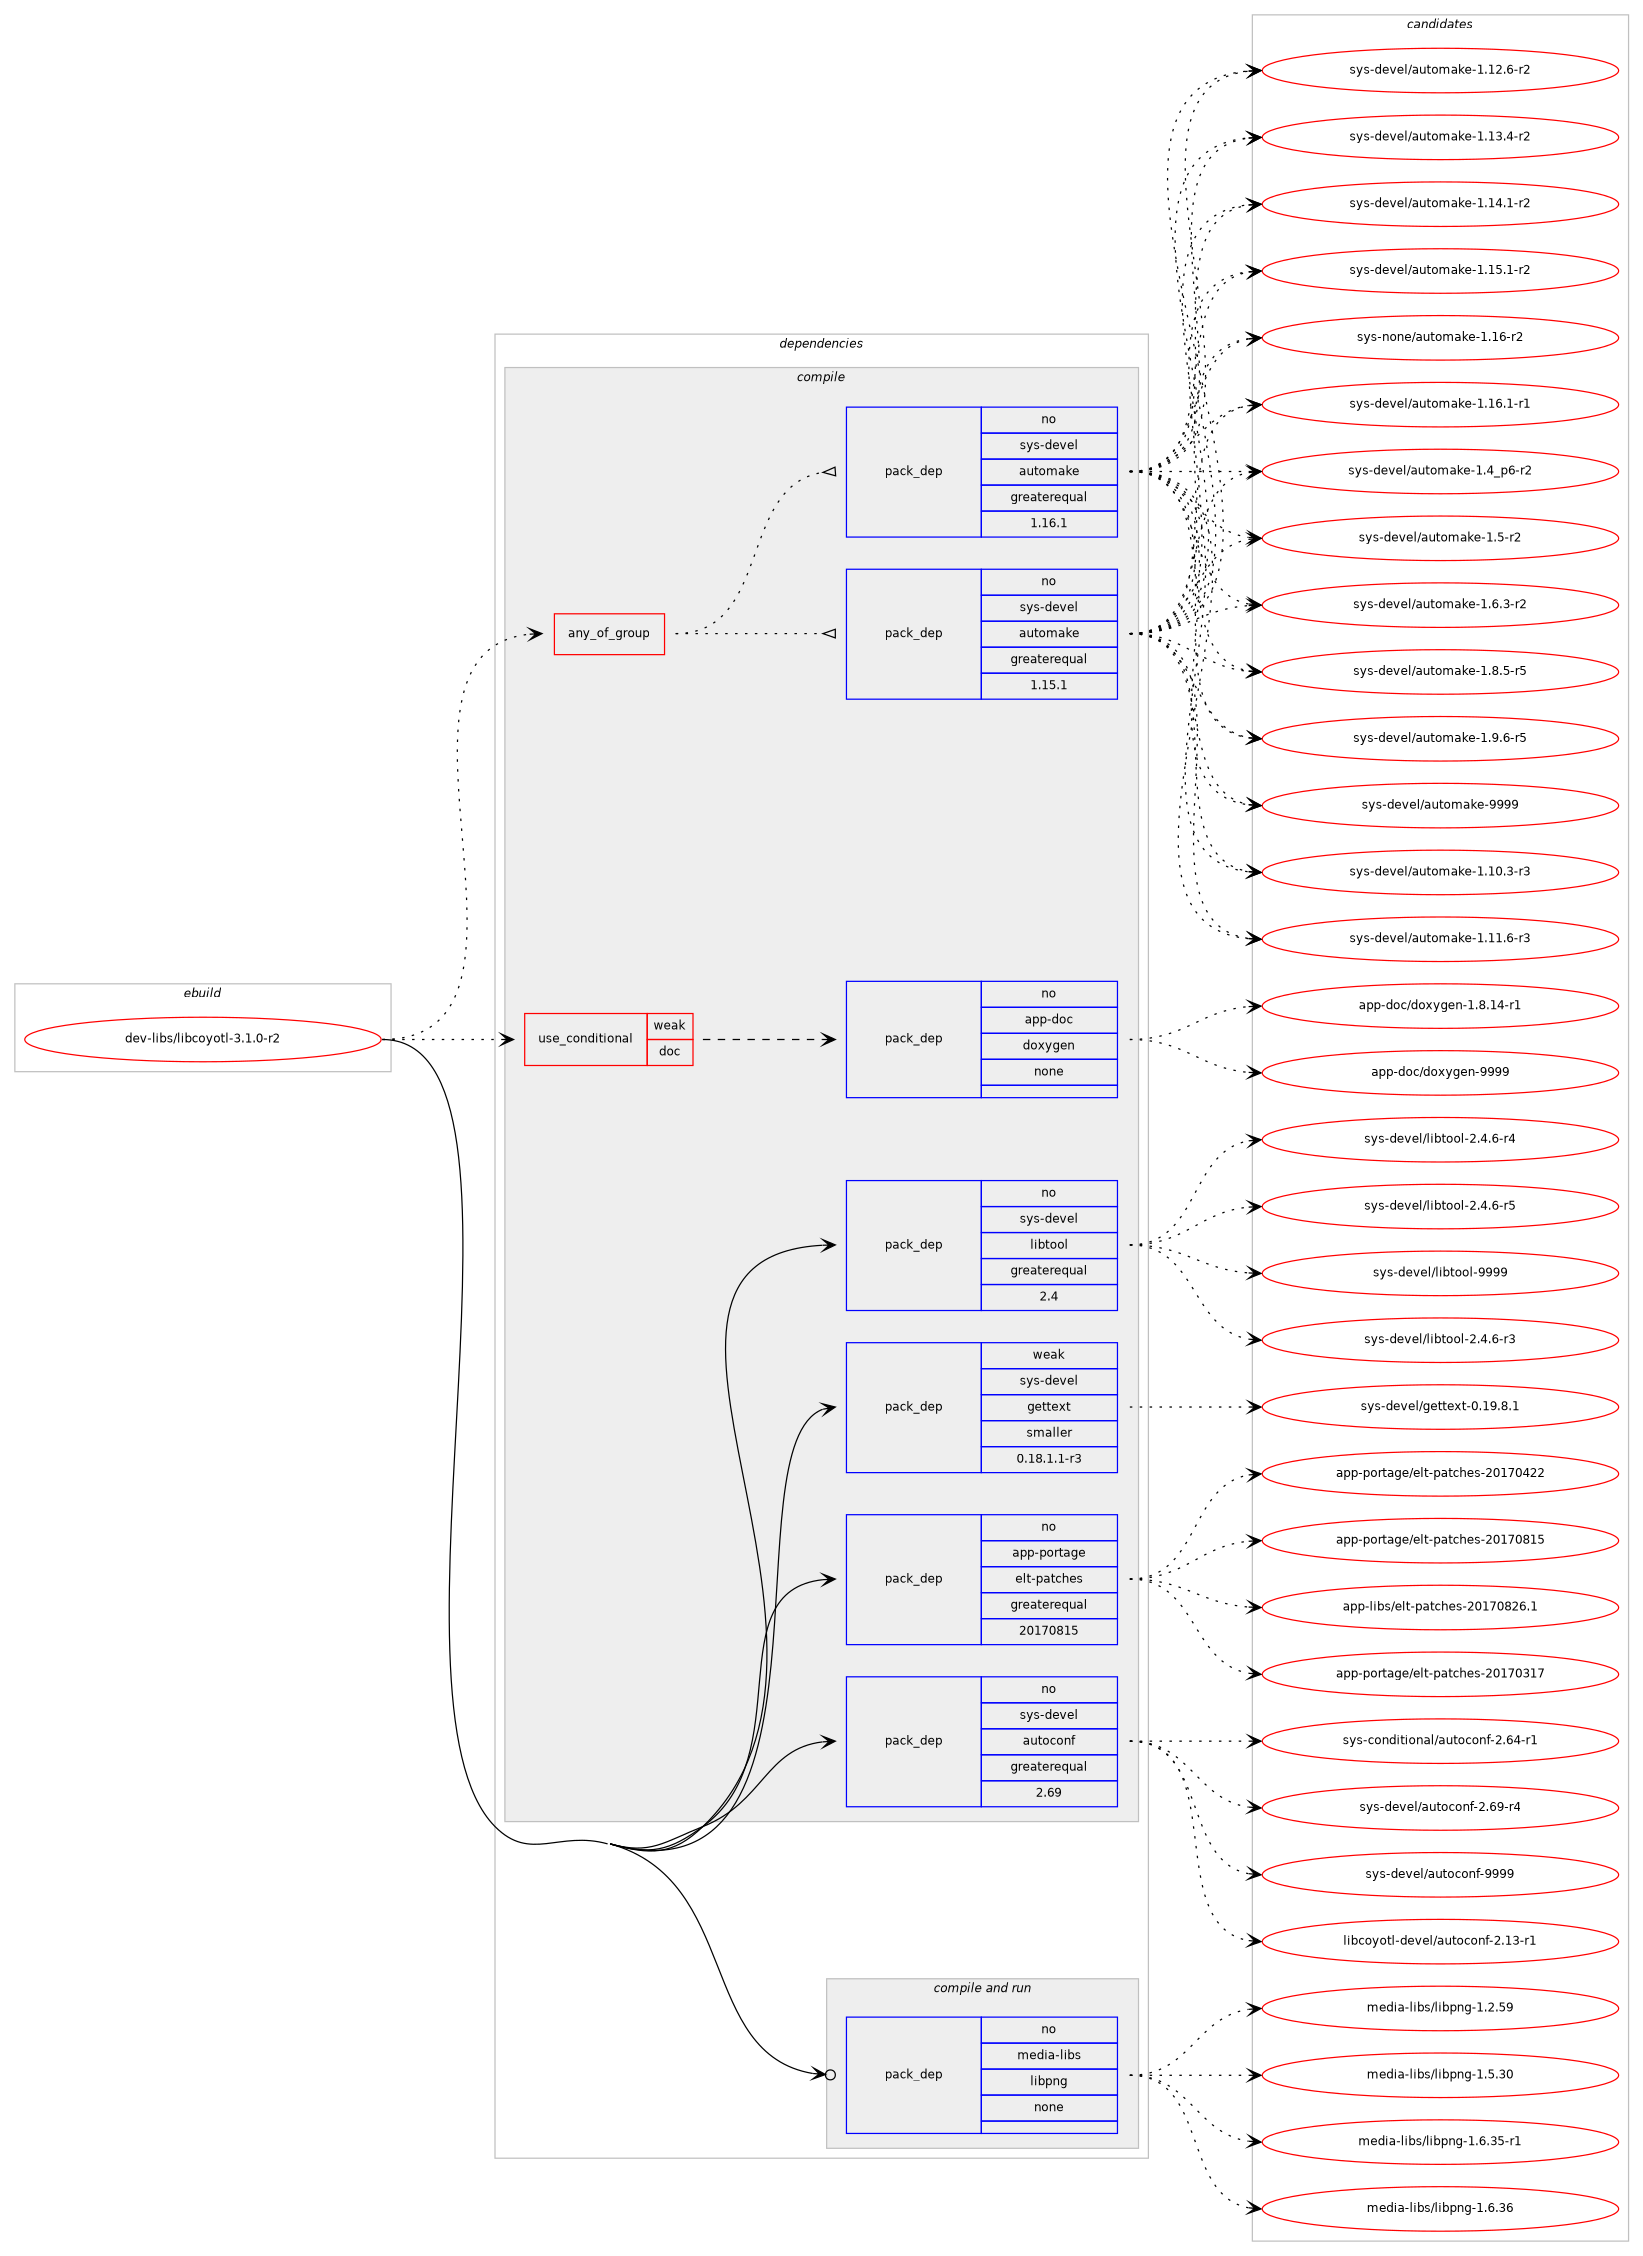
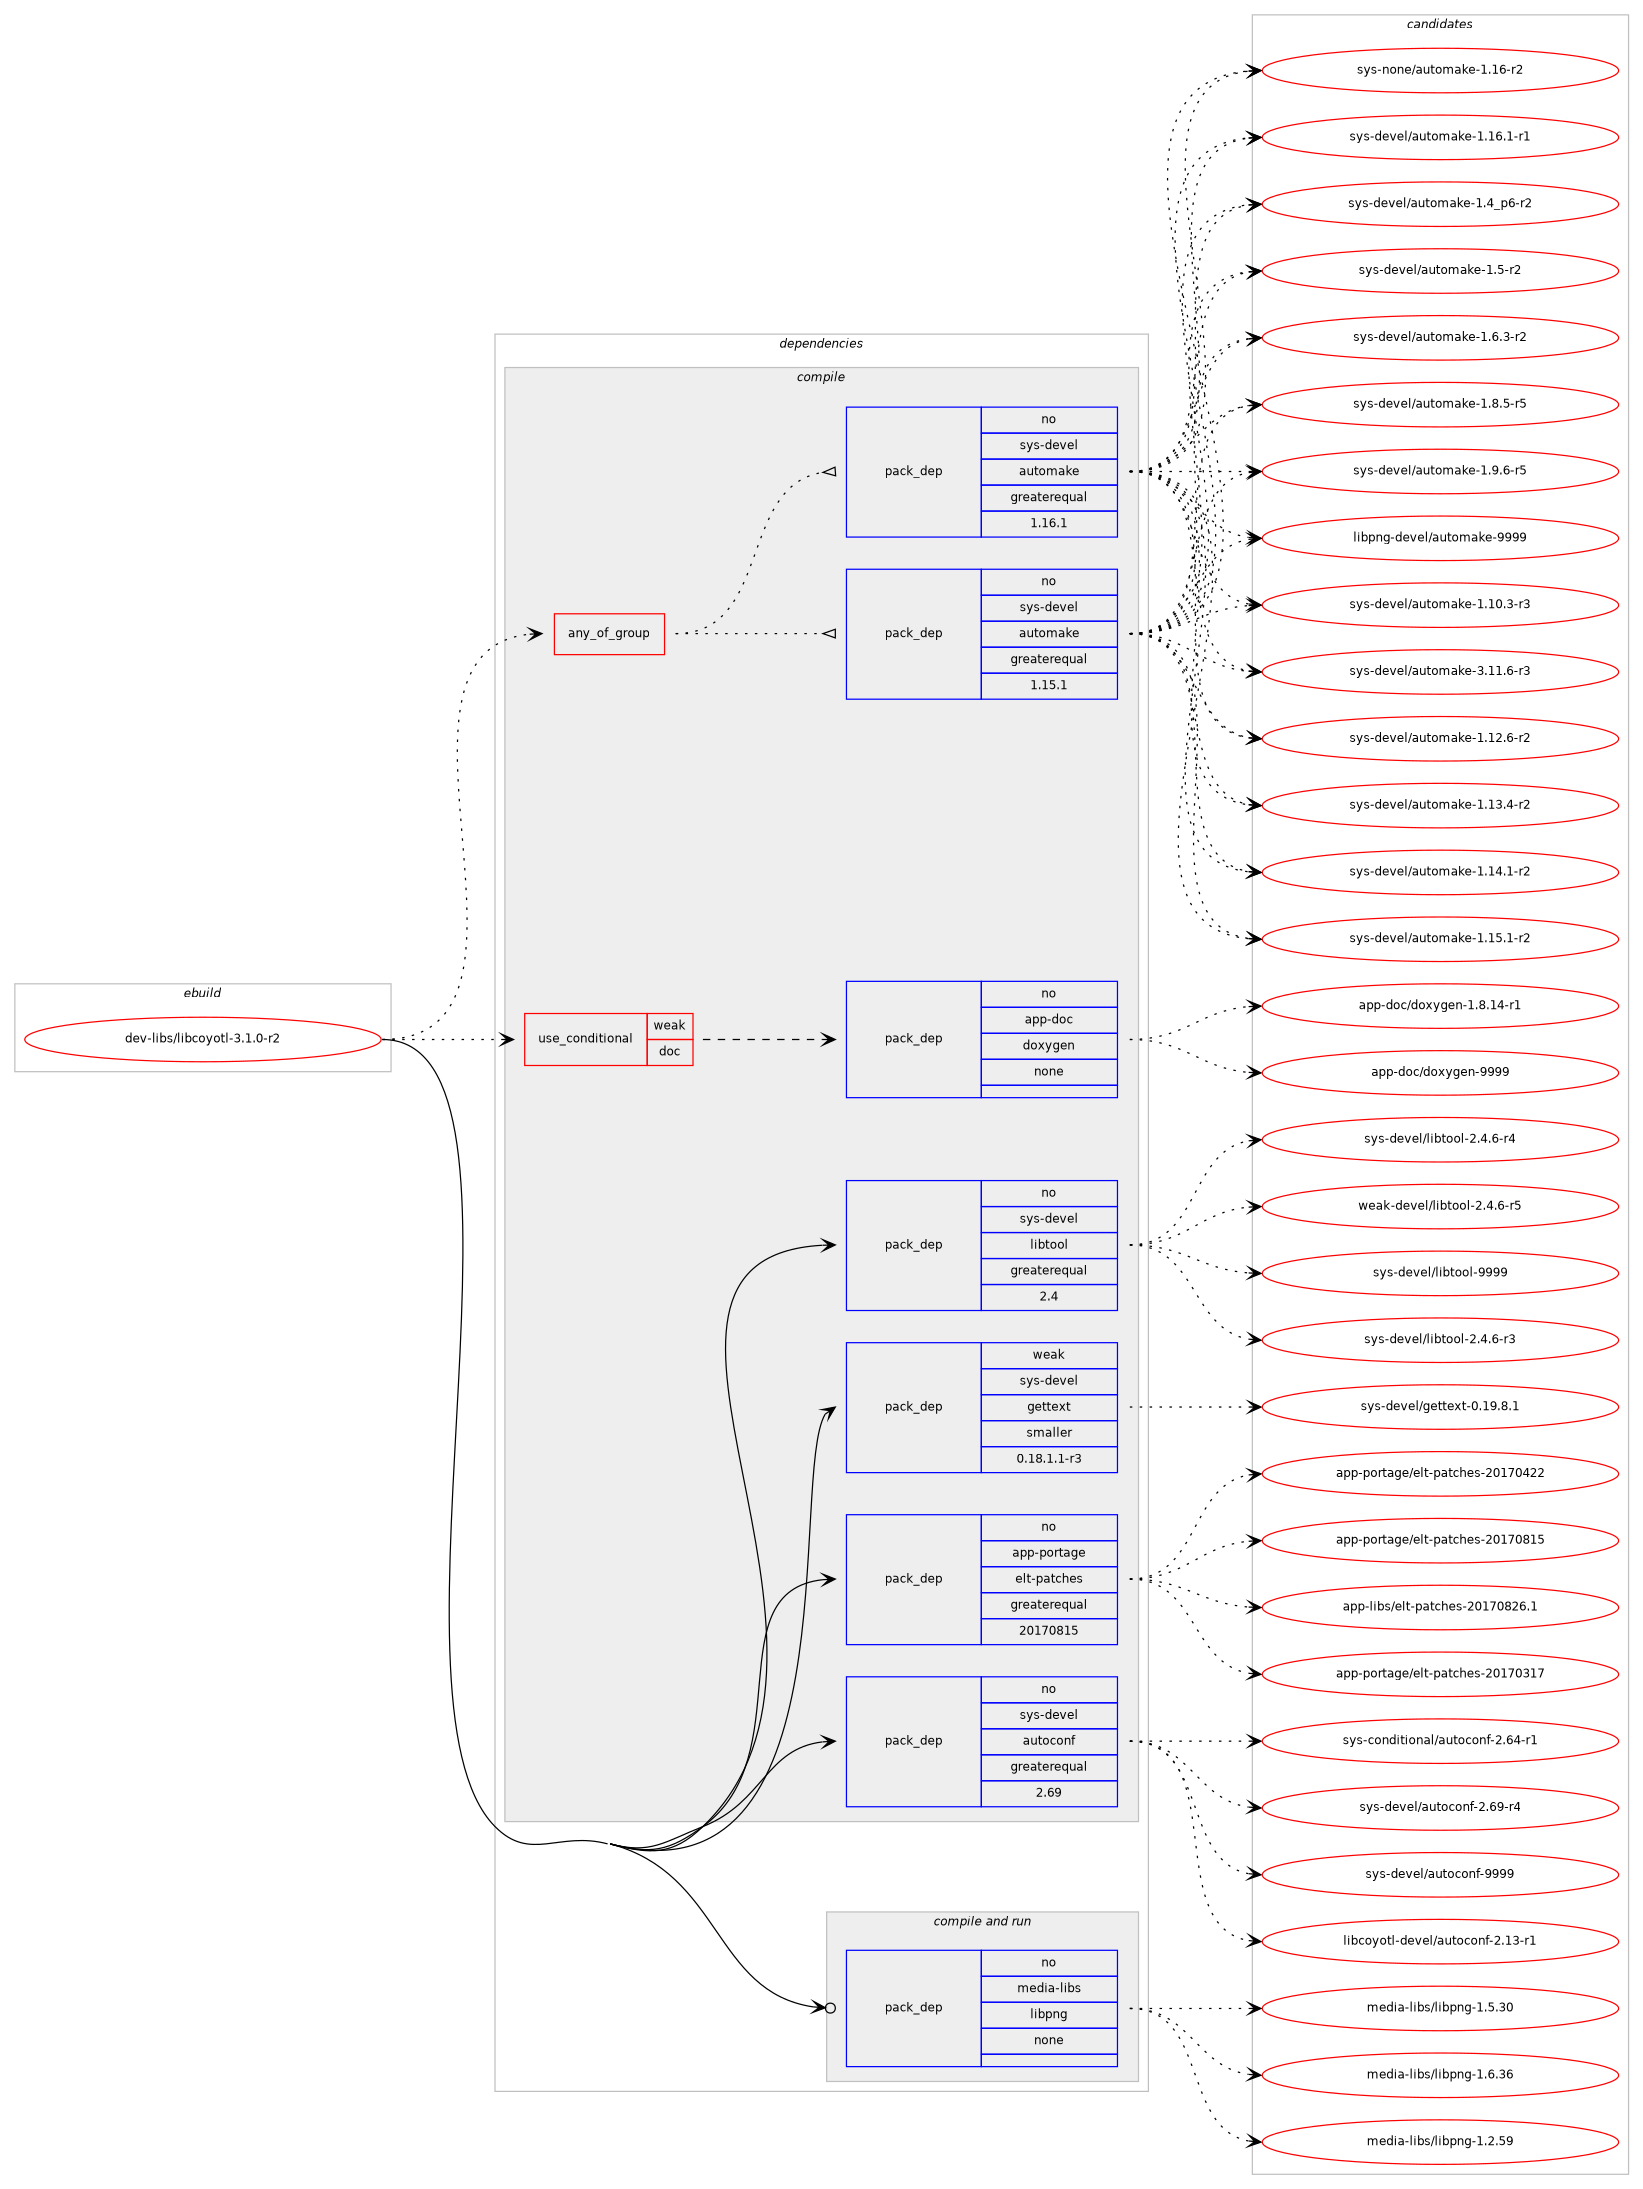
(1440, 806) -> (1440, 538)
(1440, 939) -> (1440, 672)
(1440, 1207) -> (1440, 1207)
(1440, 2142) -> none
